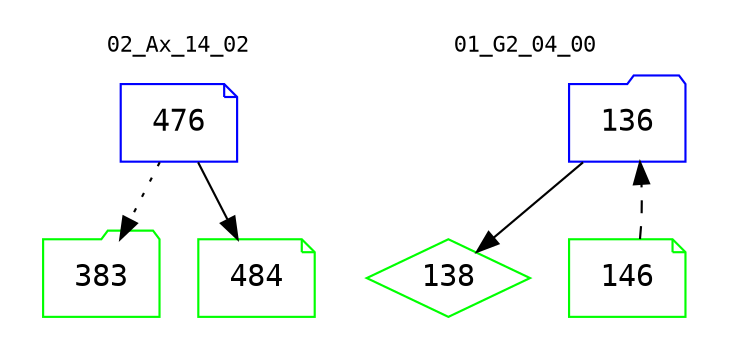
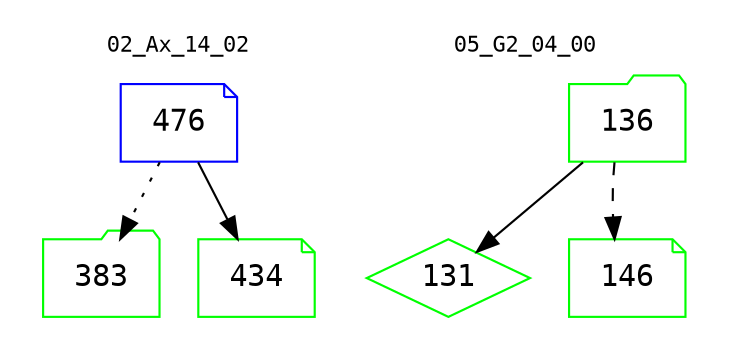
(526, 46) -> (526, 46)
(627, 123) -> (627, 123)
(642, 212) -> (613, 190)
(257, 278) -> (257, 278)
(448, 278) -> (448, 278)
